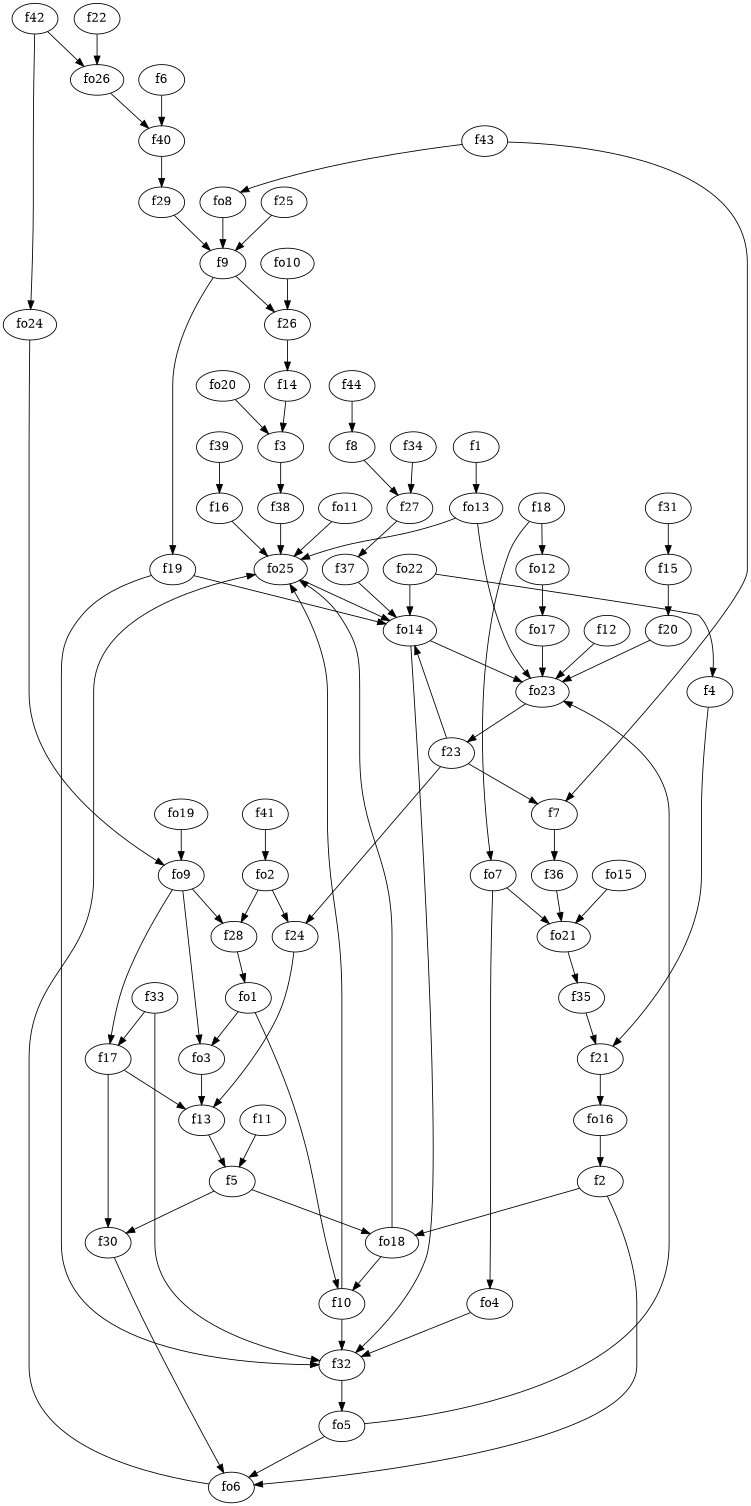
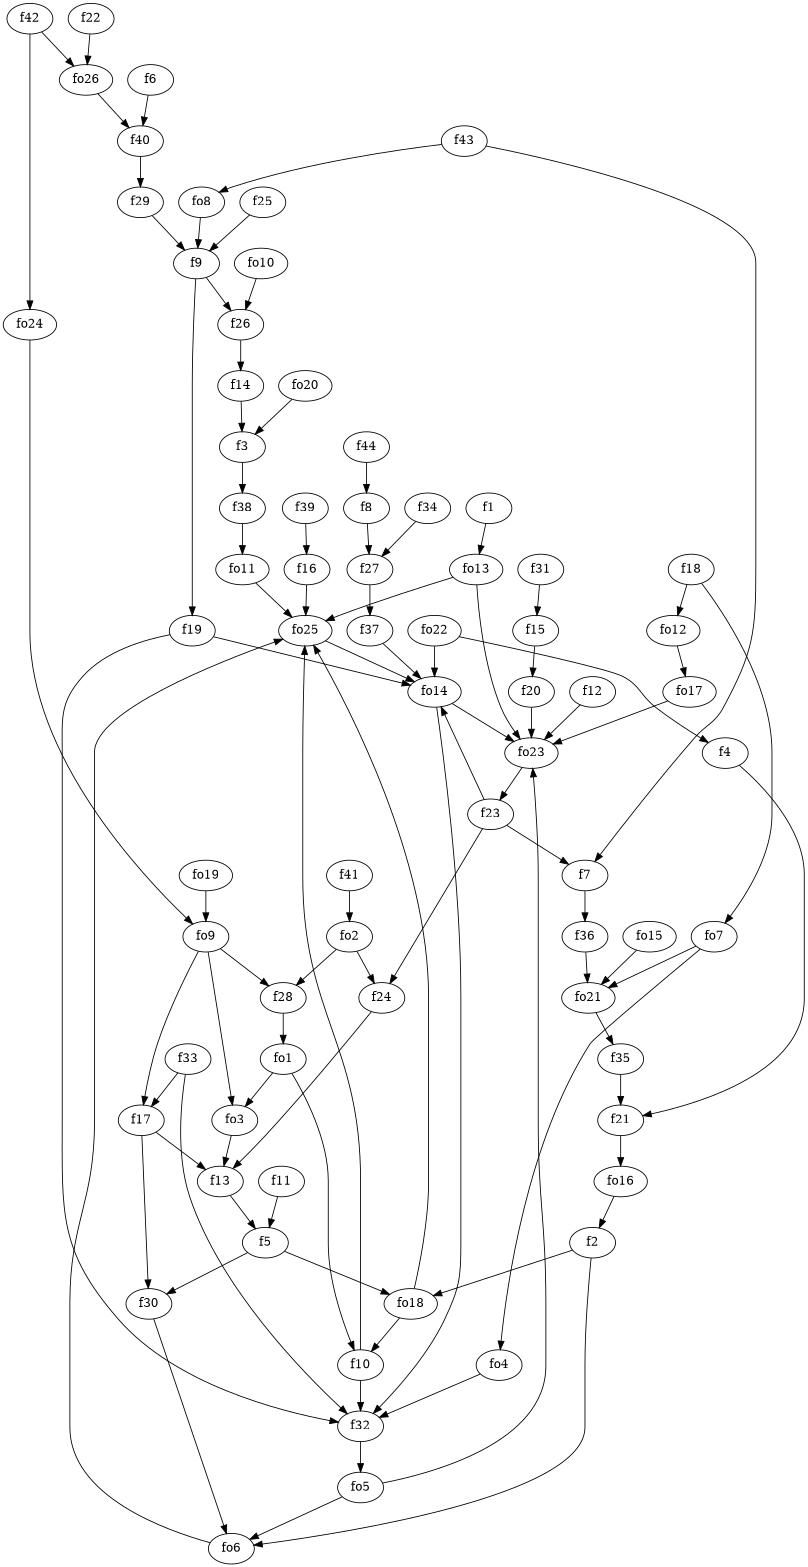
(281, 535) -> (242, 535)
